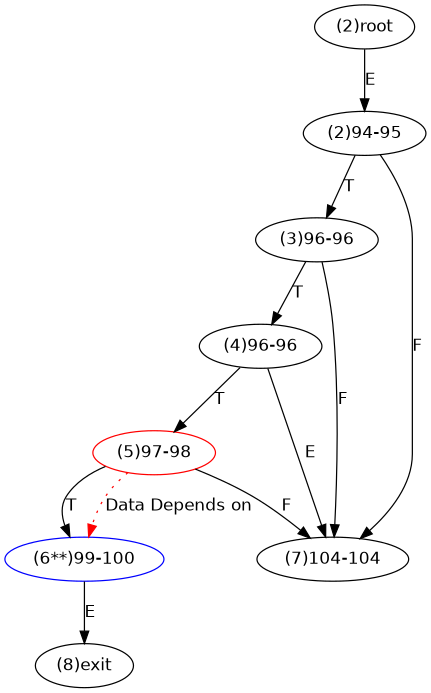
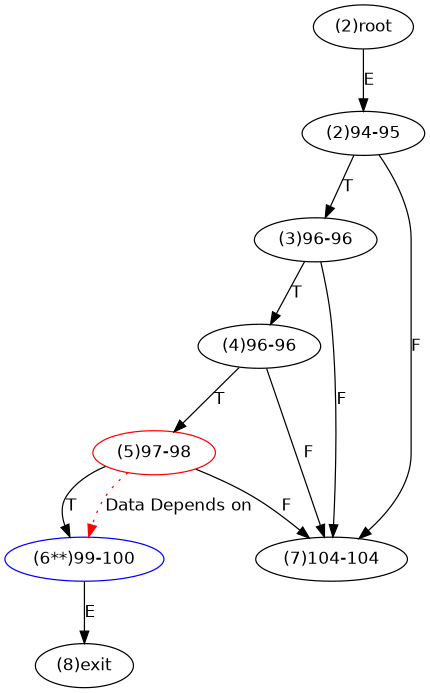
(311, 453) -> (309, 453)
